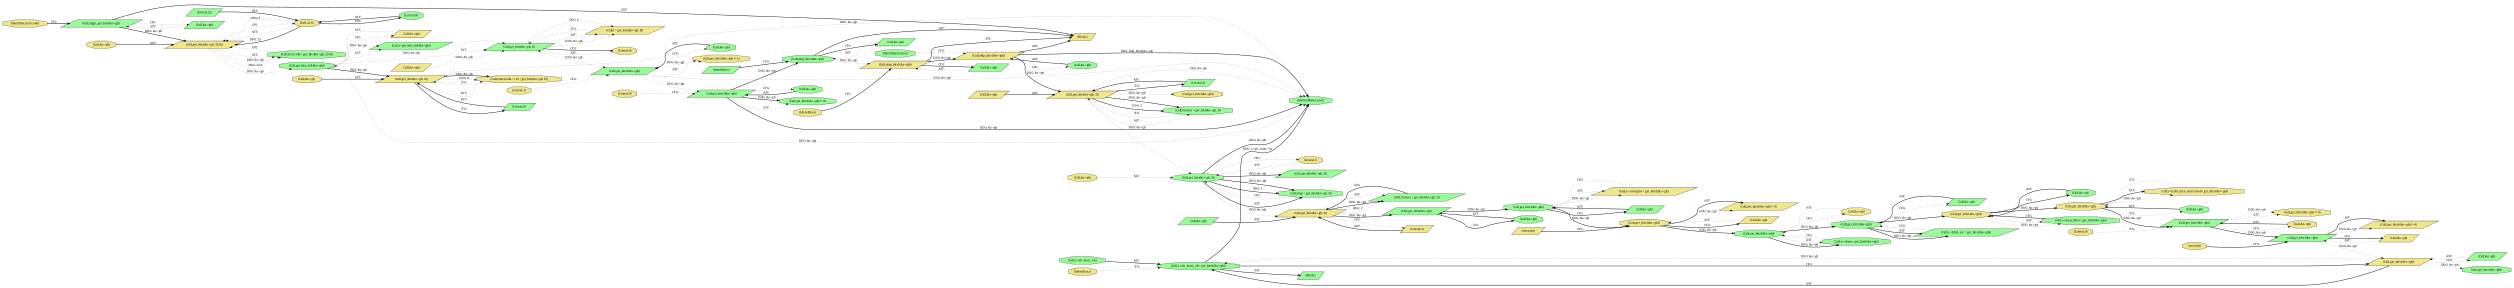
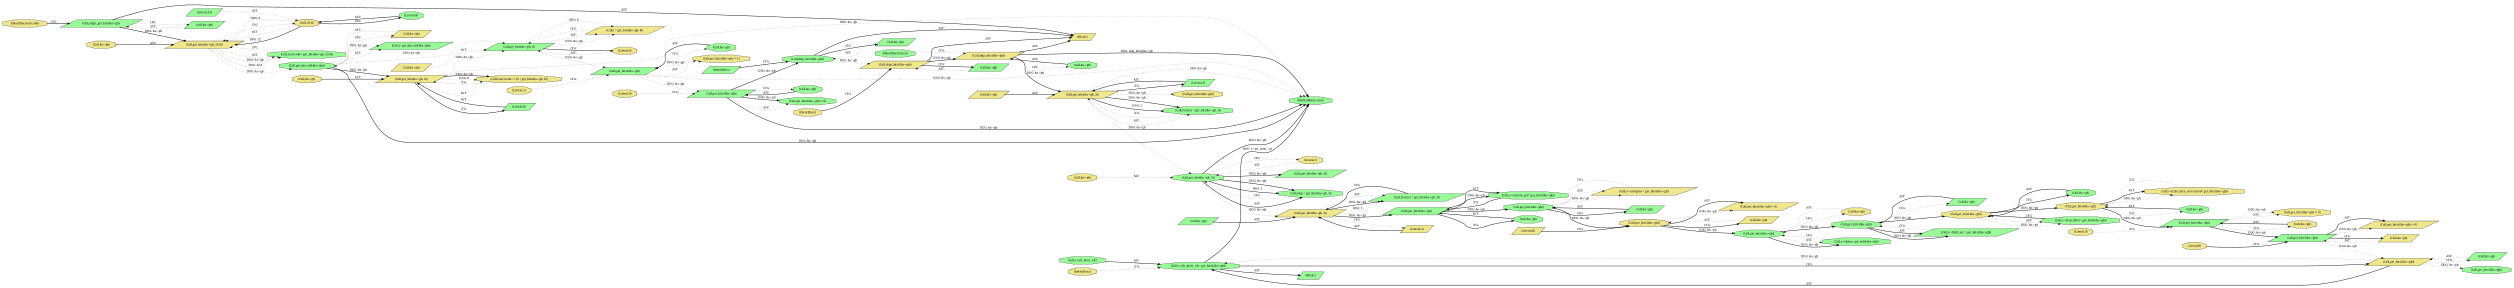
(258, 13) -> (258, 13)
(803, 142) -> (803, 142)
none -> (1528, 195)
